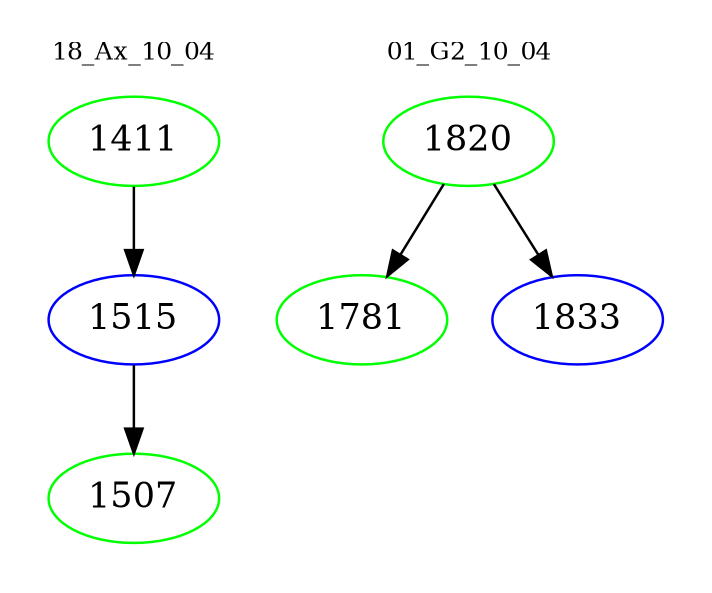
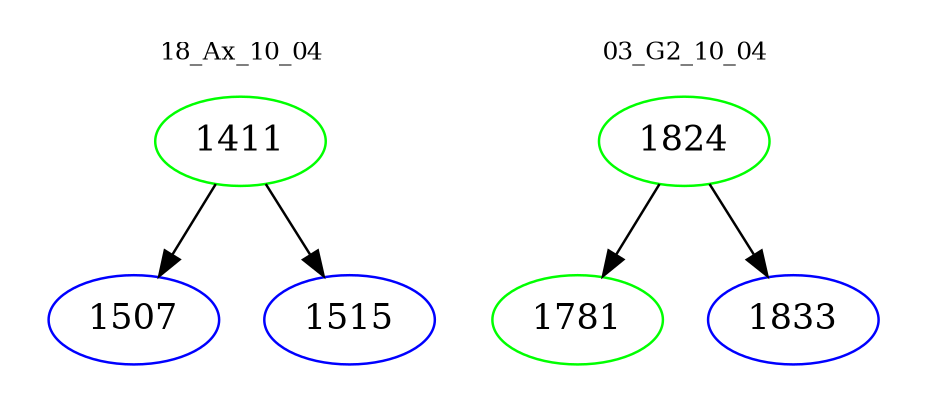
(470, 53) -> (685, 53)
(469, 141) -> (684, 141)
(134, 397) -> (194, 219)
(134, 498) -> (134, 320)
